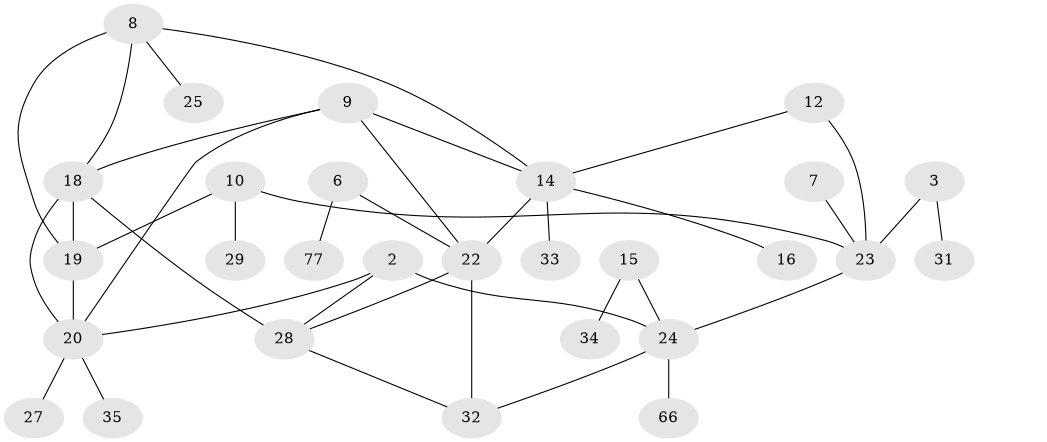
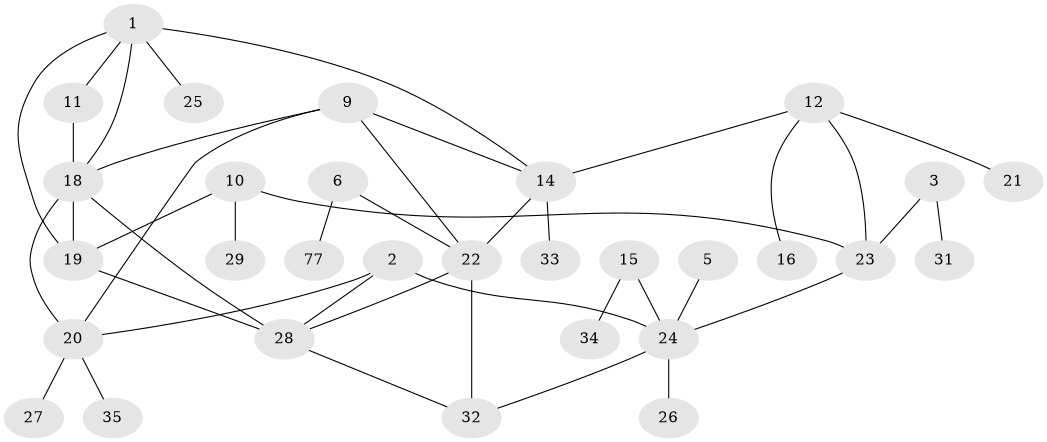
(134, 24) -> (134, 24)
none -> (73, 103)
(814, 182) -> none
none -> (1013, 182)
(641, 207) -> (772, 178)
none -> (708, 260)
(73, 300) -> (179, 300)
(669, 418) -> (669, 418)
